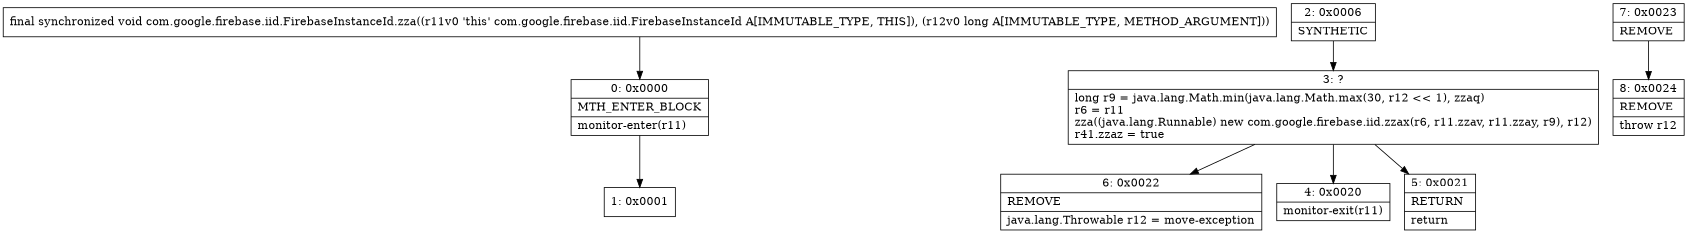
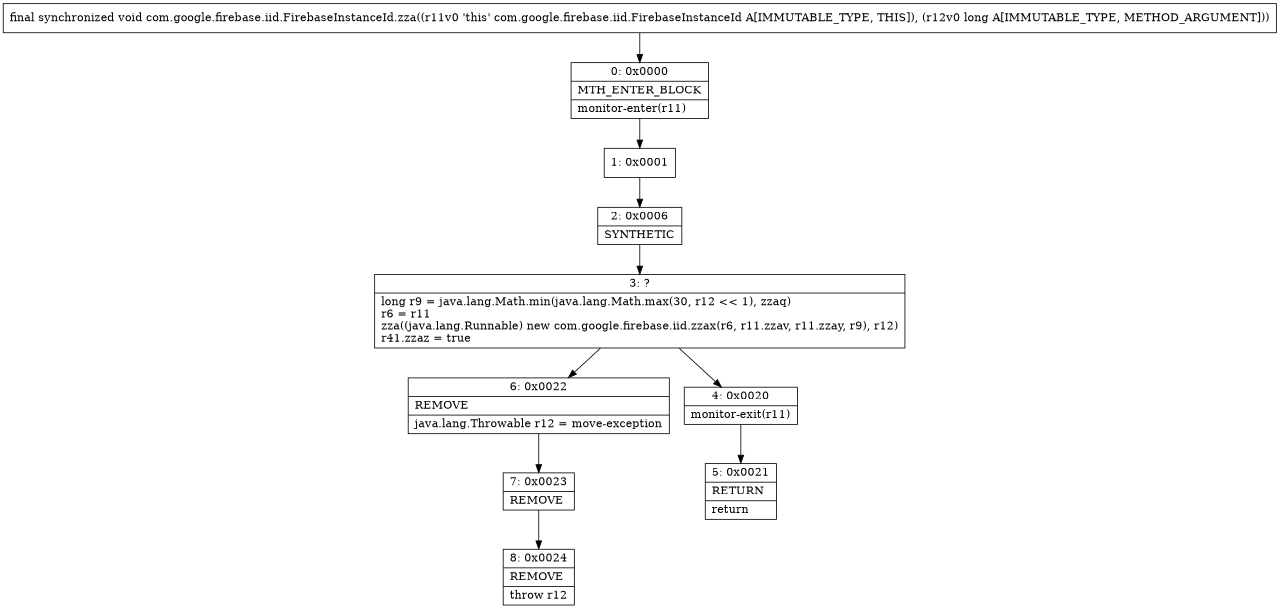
(1389, 156) -> (741, 440)
none -> (640, 188)
none -> (539, 449)
